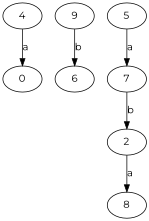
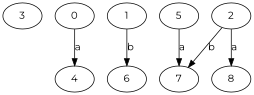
none -> (22, 16)
(75, 16) -> (127, 16)
(22, 44) -> (75, 44)
(127, 107) -> (208, 45)
